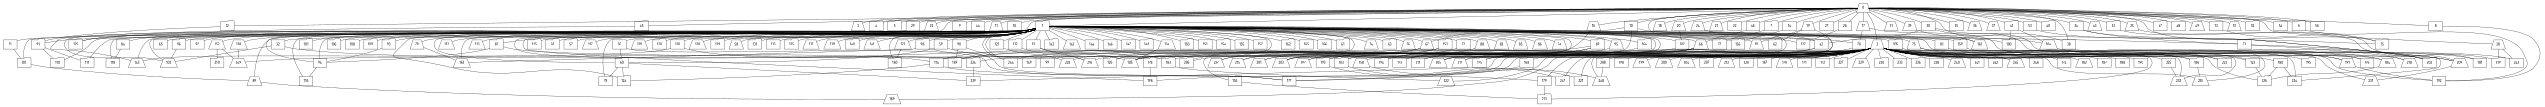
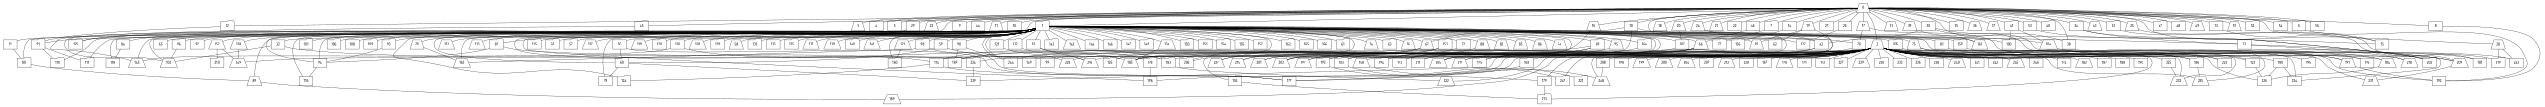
(1720, 50) -> none
(623, 72) -> none
